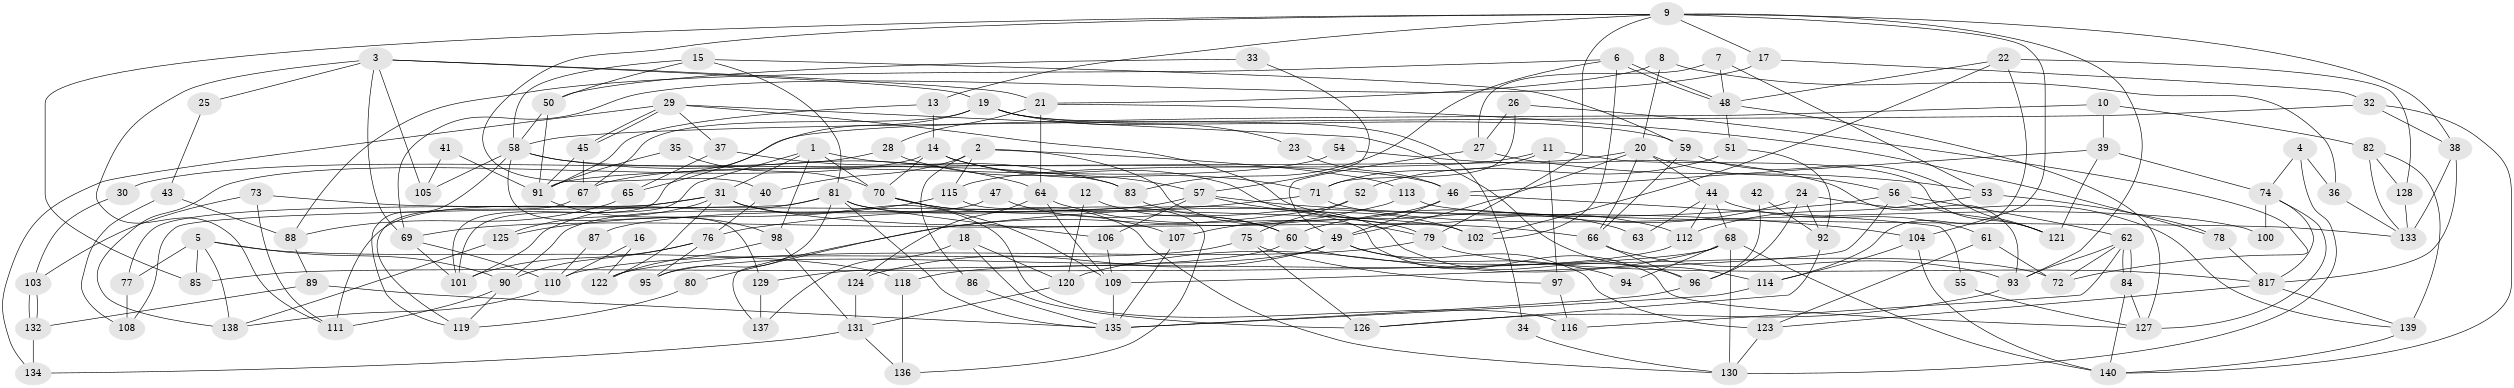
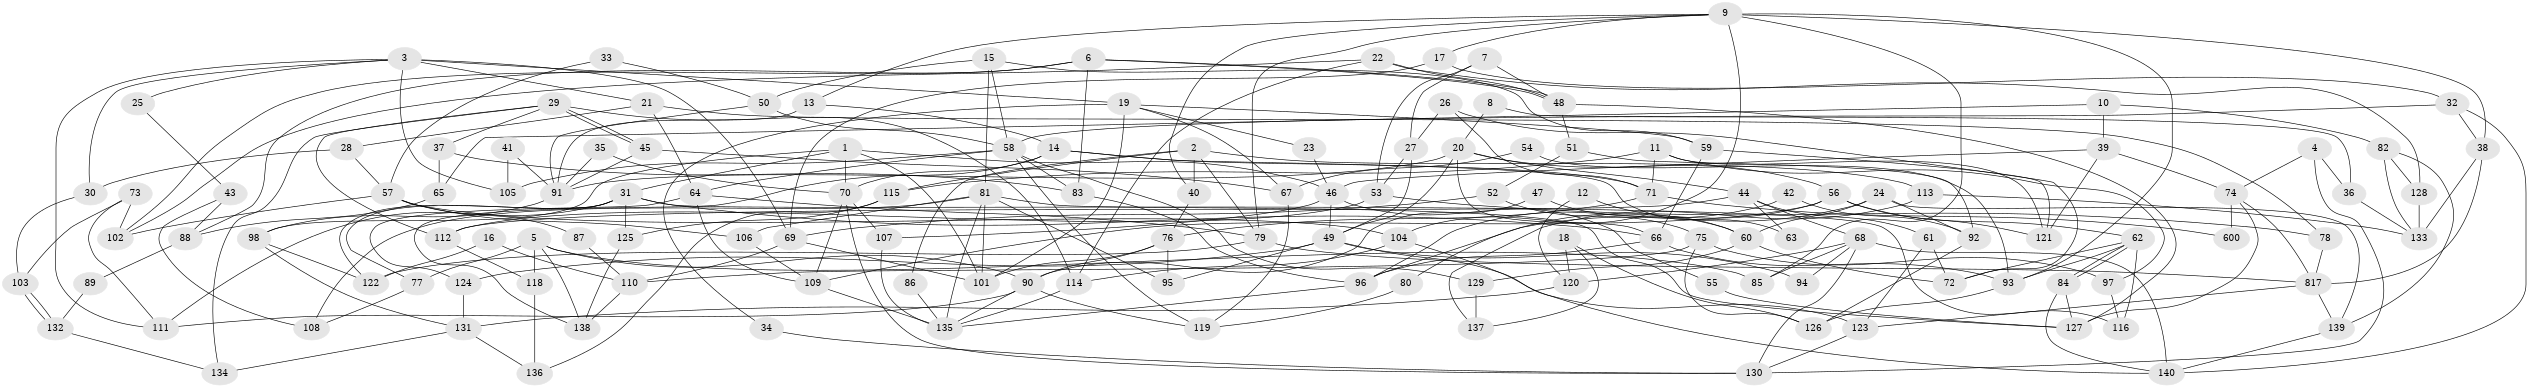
none -> (202, 74)
(1355, 96) -> none
(2266, 239) -> (2232, 239)
(712, 309) -> (989, 305)
